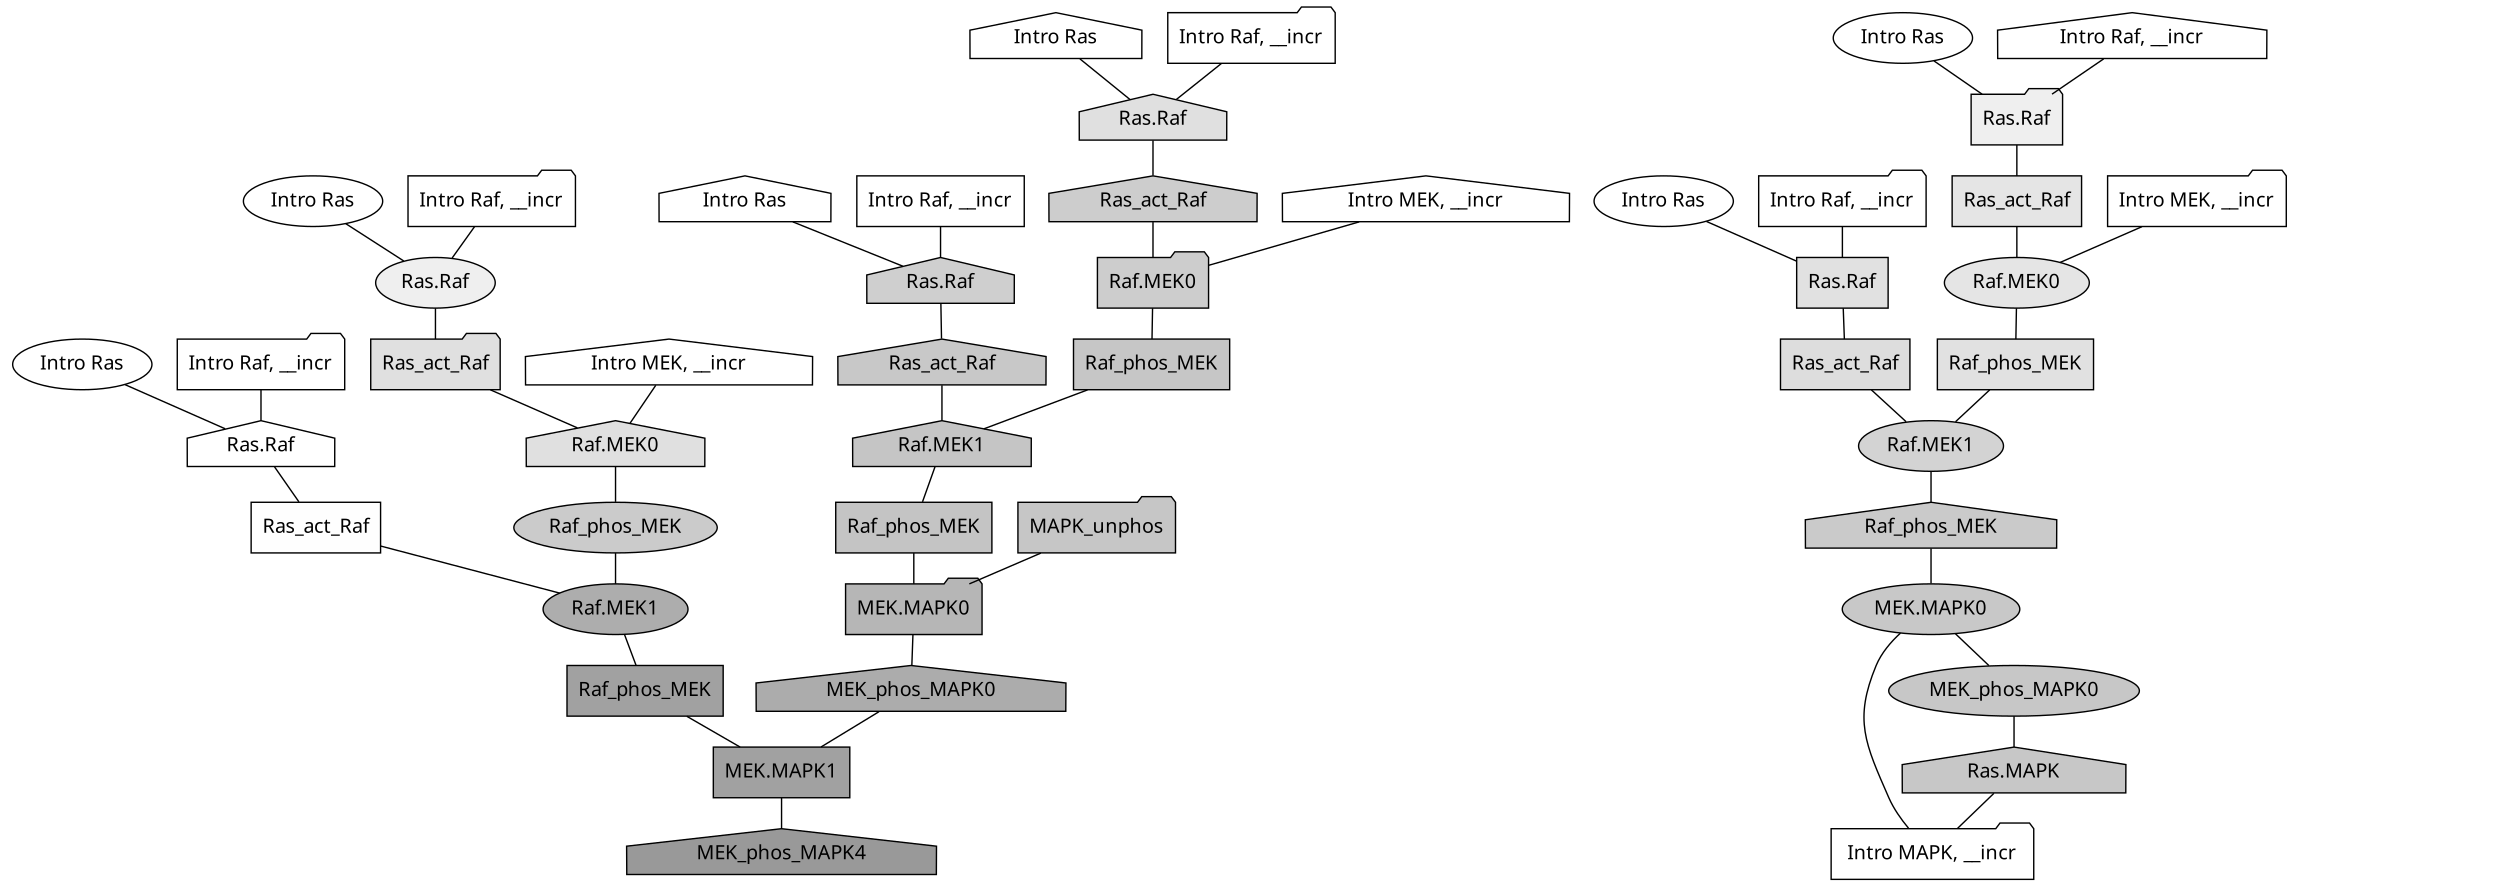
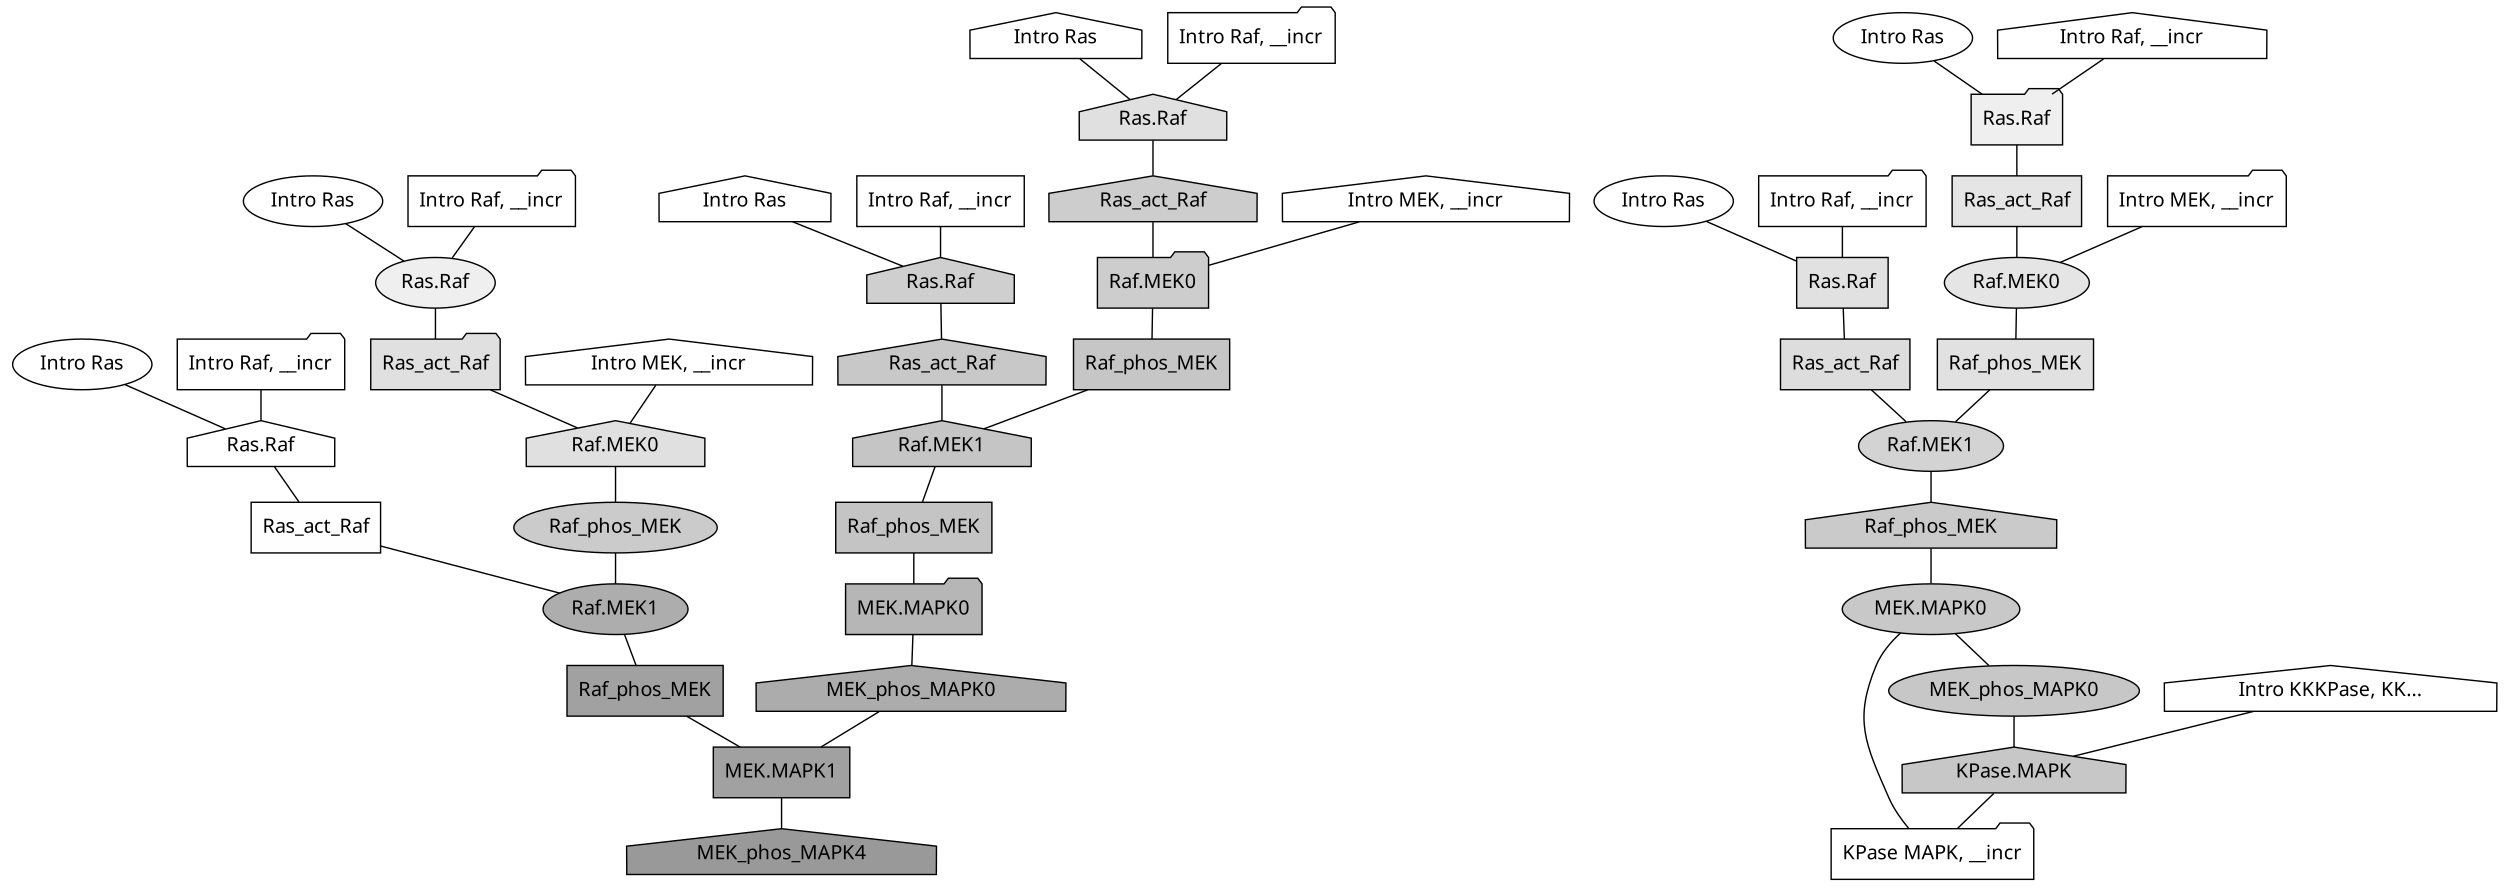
(1097, 528) -> none
none -> (2331, 691)
(2014, 772) -> (2014, 772)
(1932, 854) -> (1932, 854)
